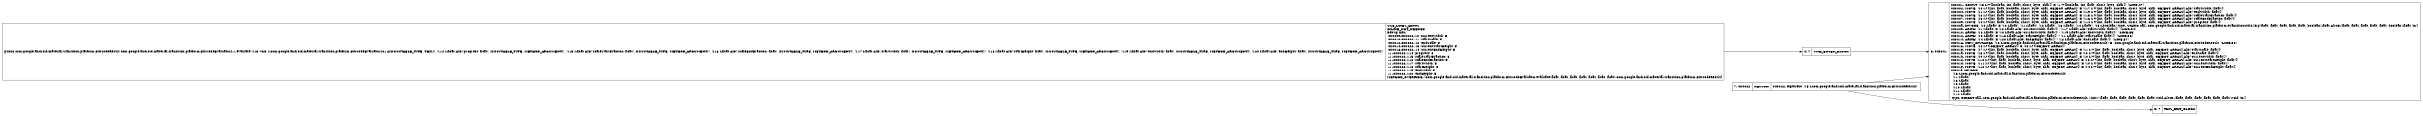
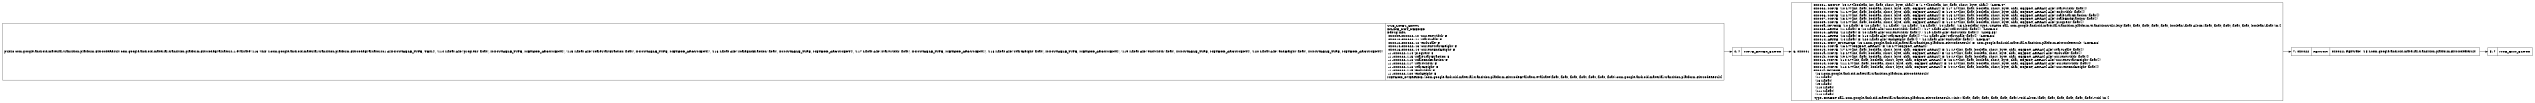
(1831, 52) -> (1763, 52)
(1897, 80) -> (2286, 52)
(2179, 109) -> (2515, 52)
